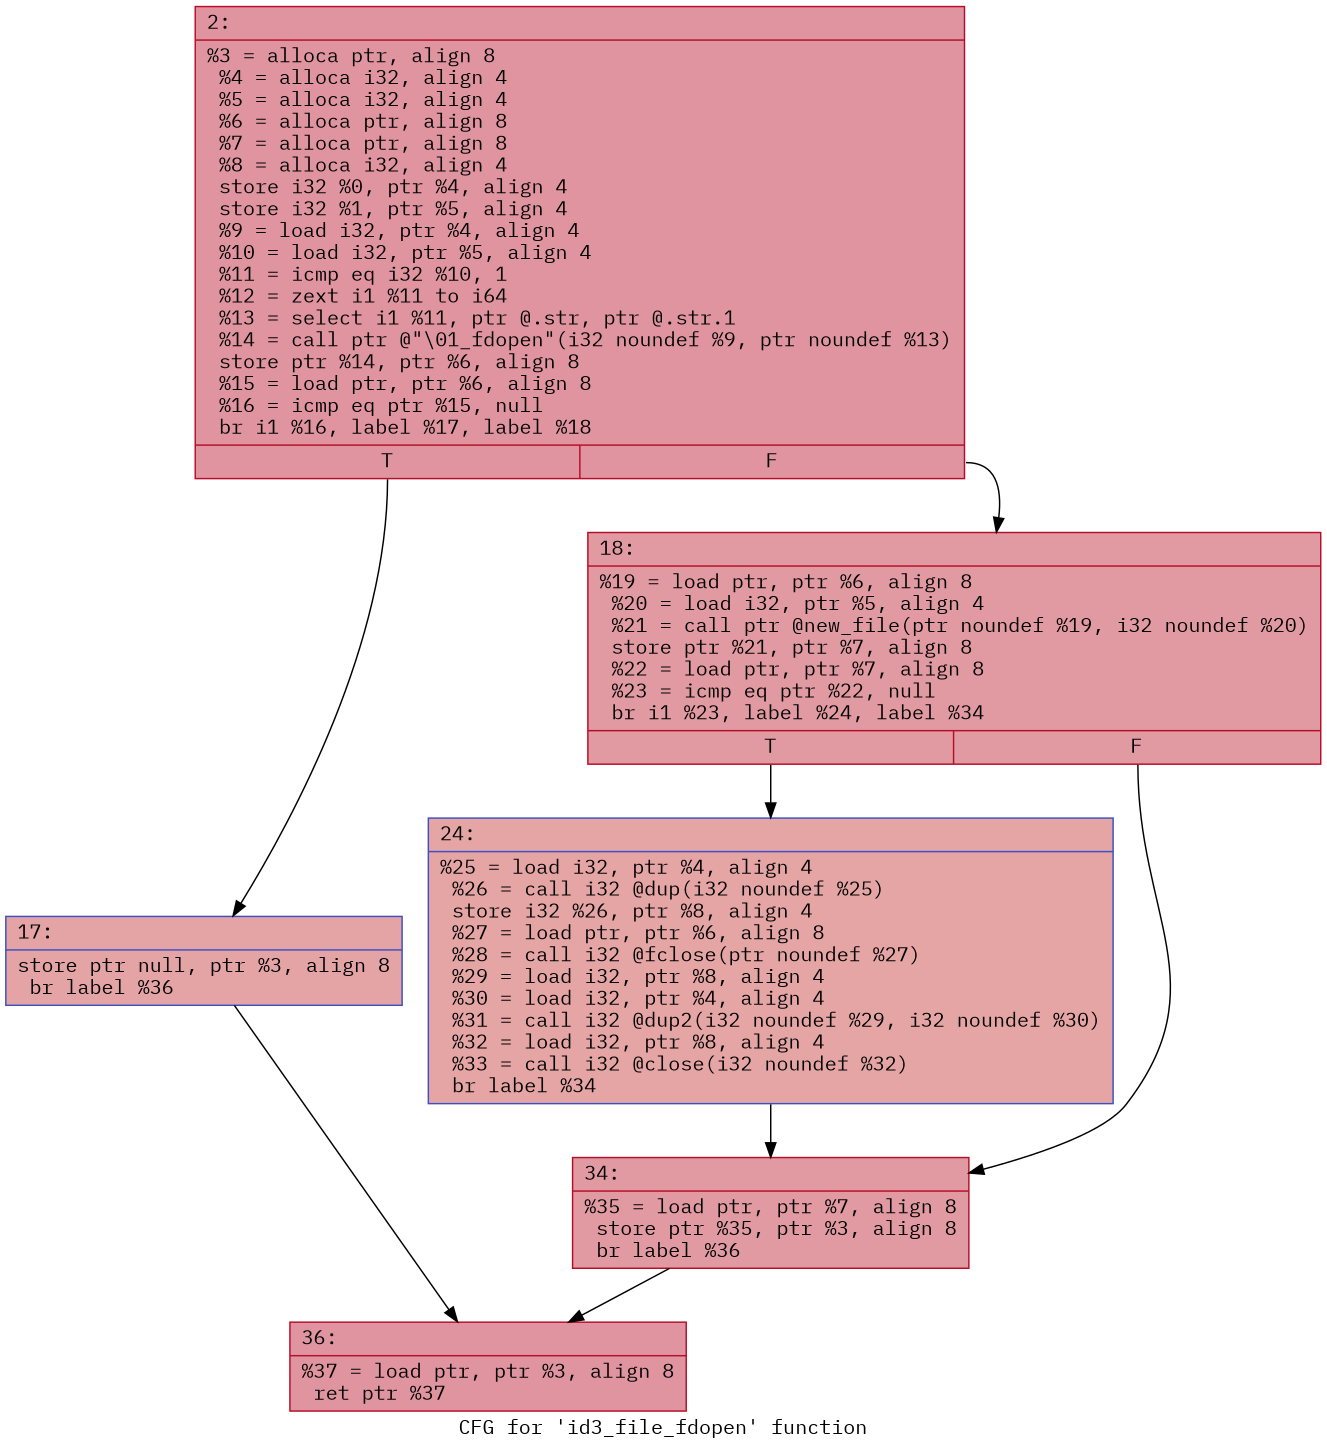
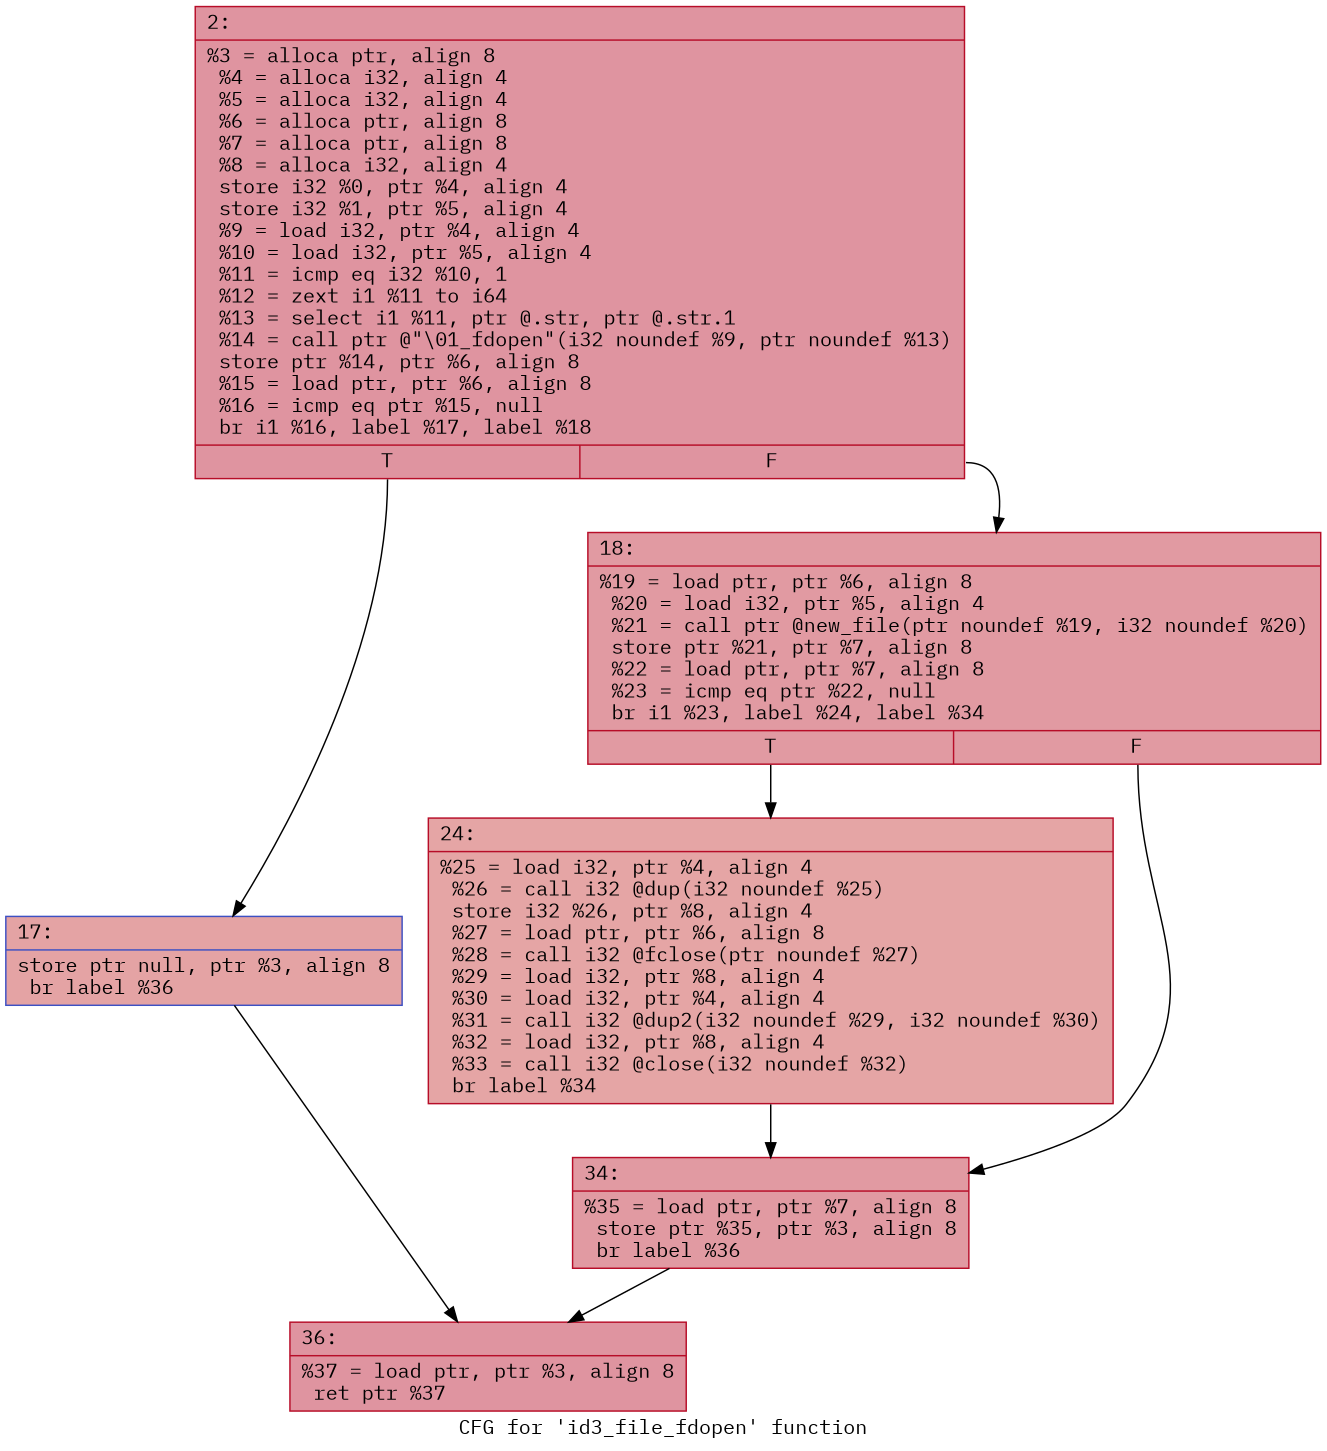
(771, 961) -> (771, 961)
